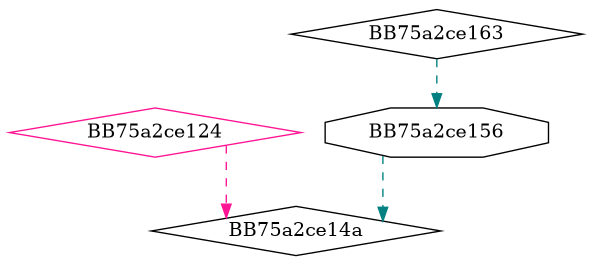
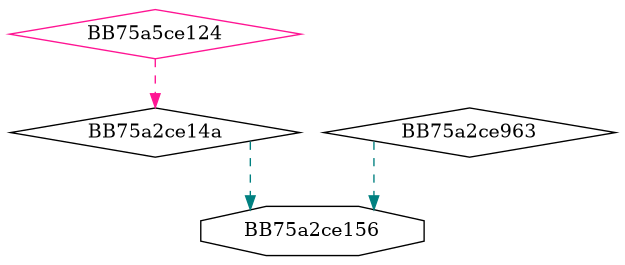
(437, 34) -> (470, 133)
(155, 133) -> (155, 34)
(383, 182) -> (250, 169)
